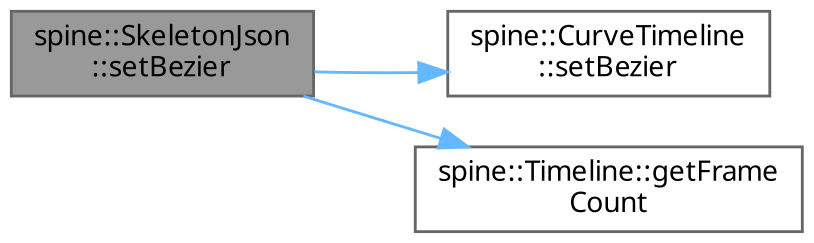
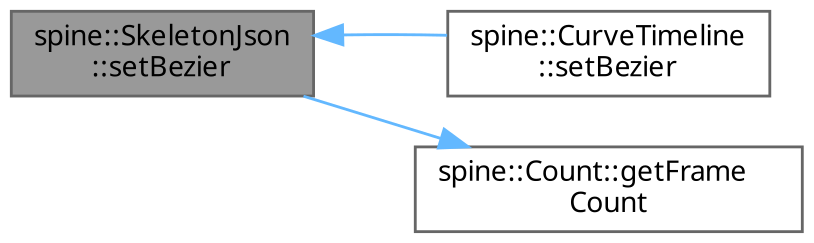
(366, 73) -> (395, 35)
(609, 189) -> (609, 189)
